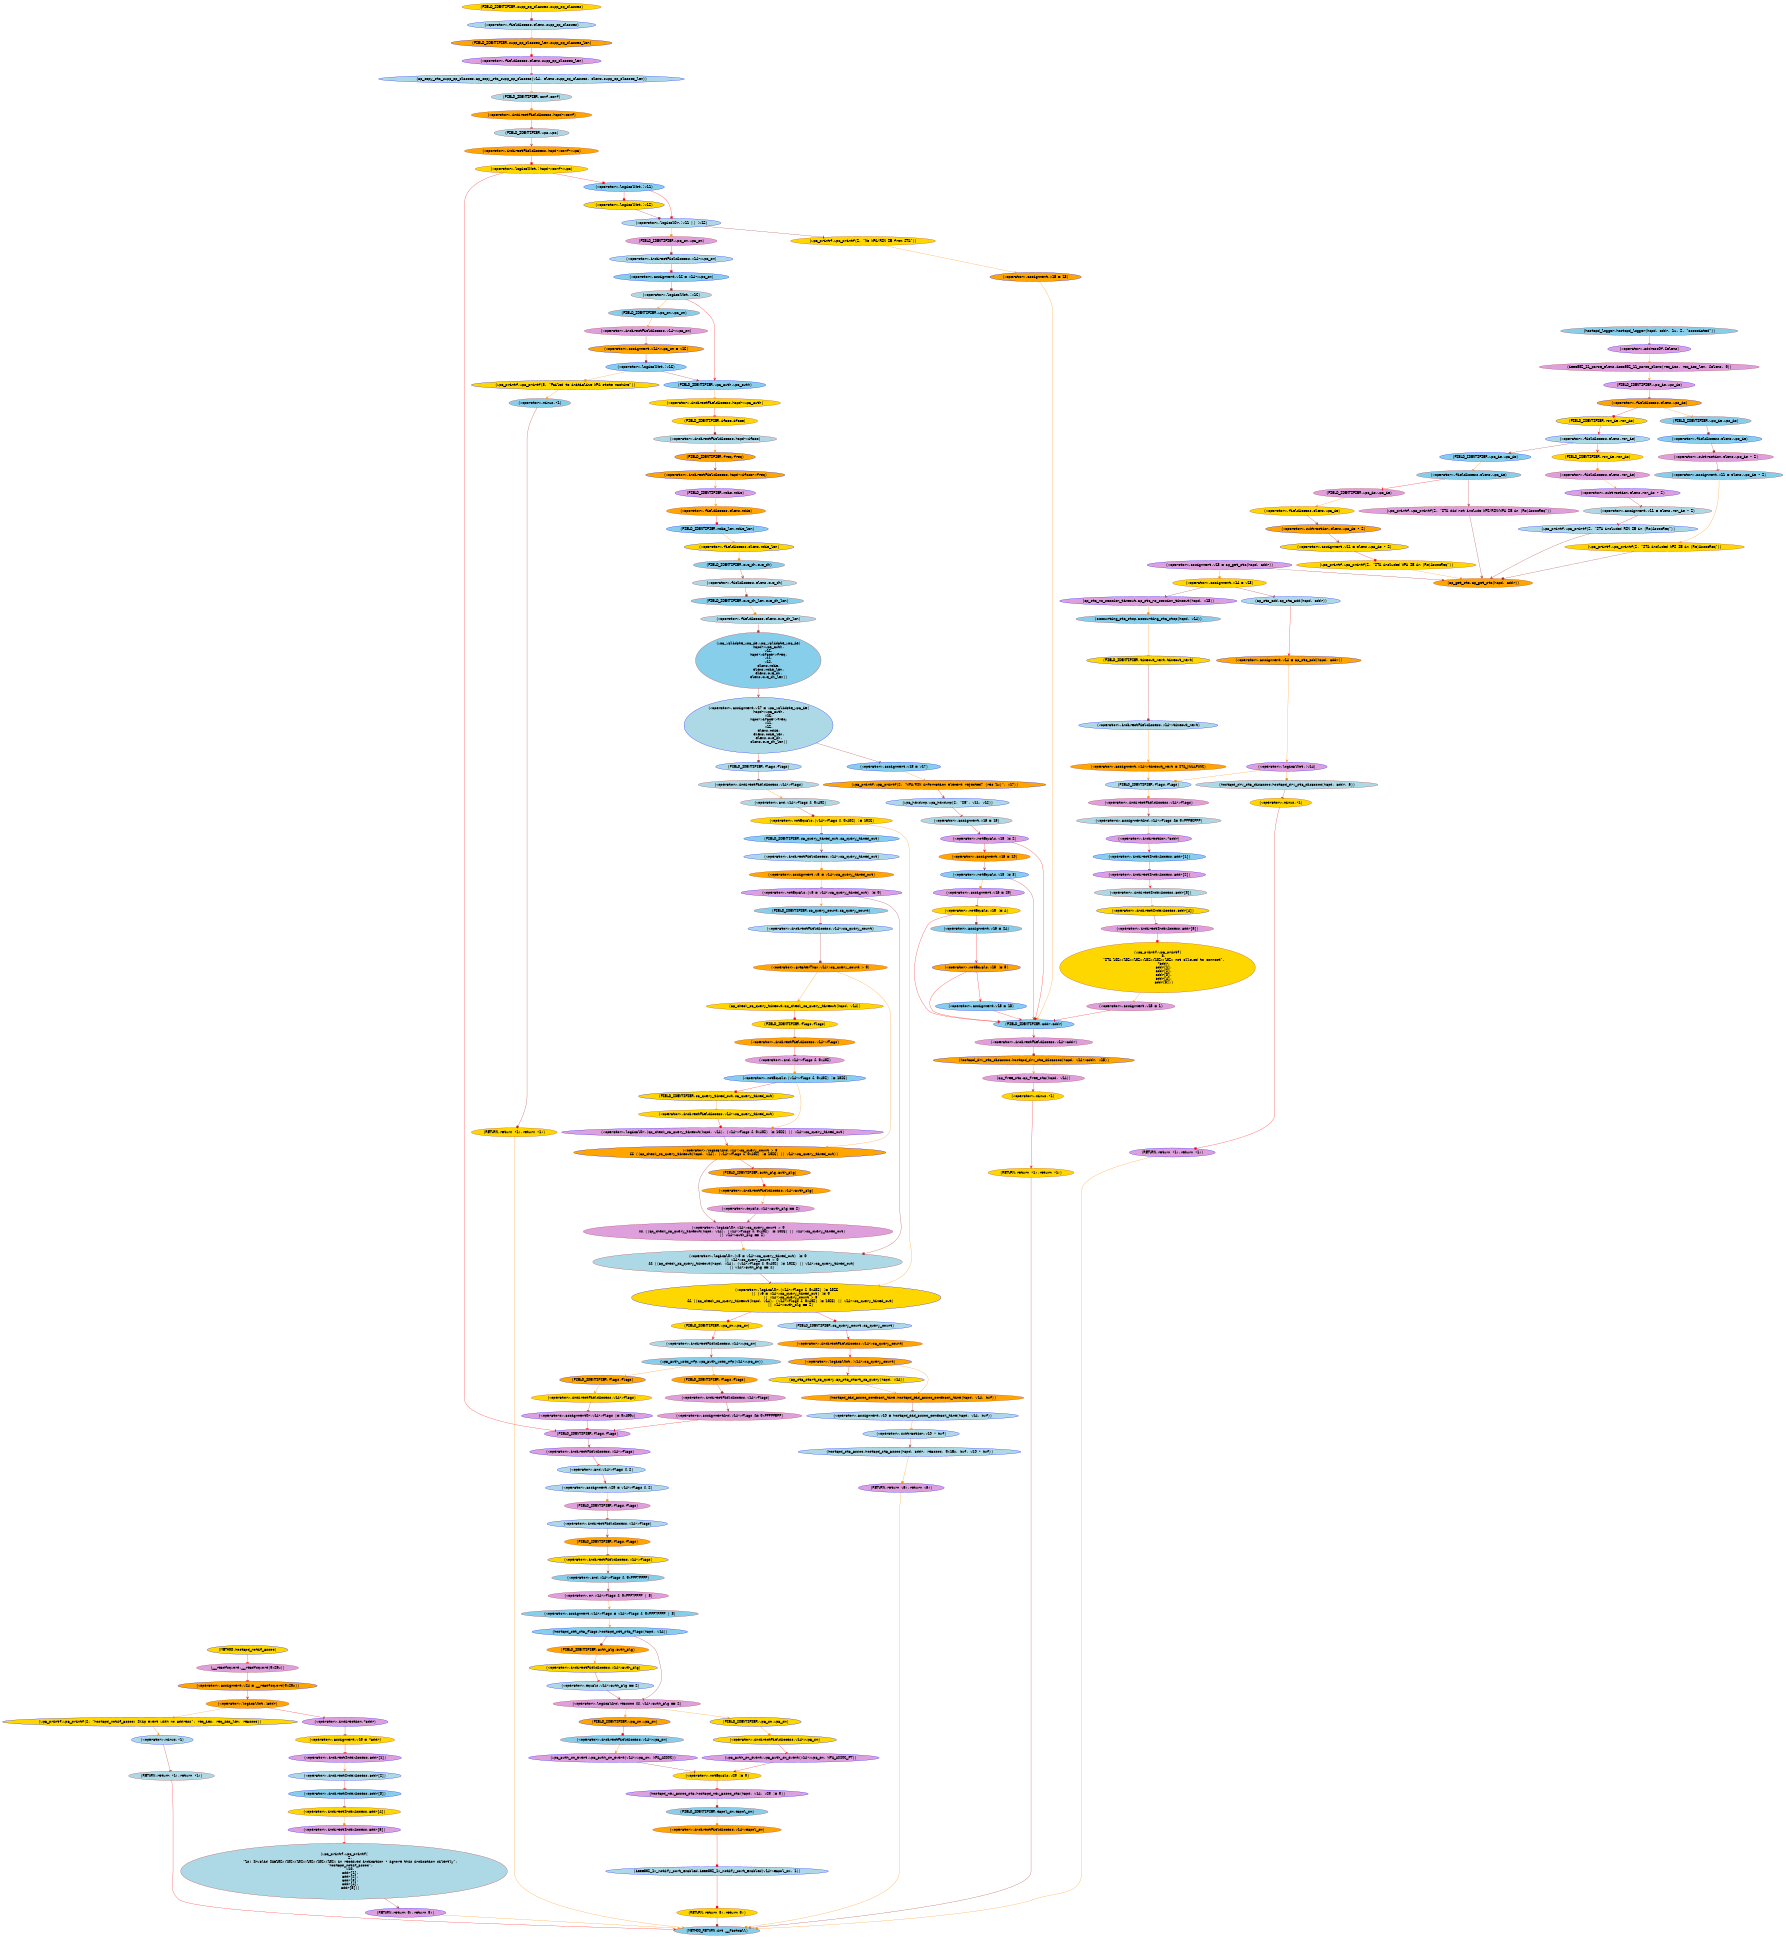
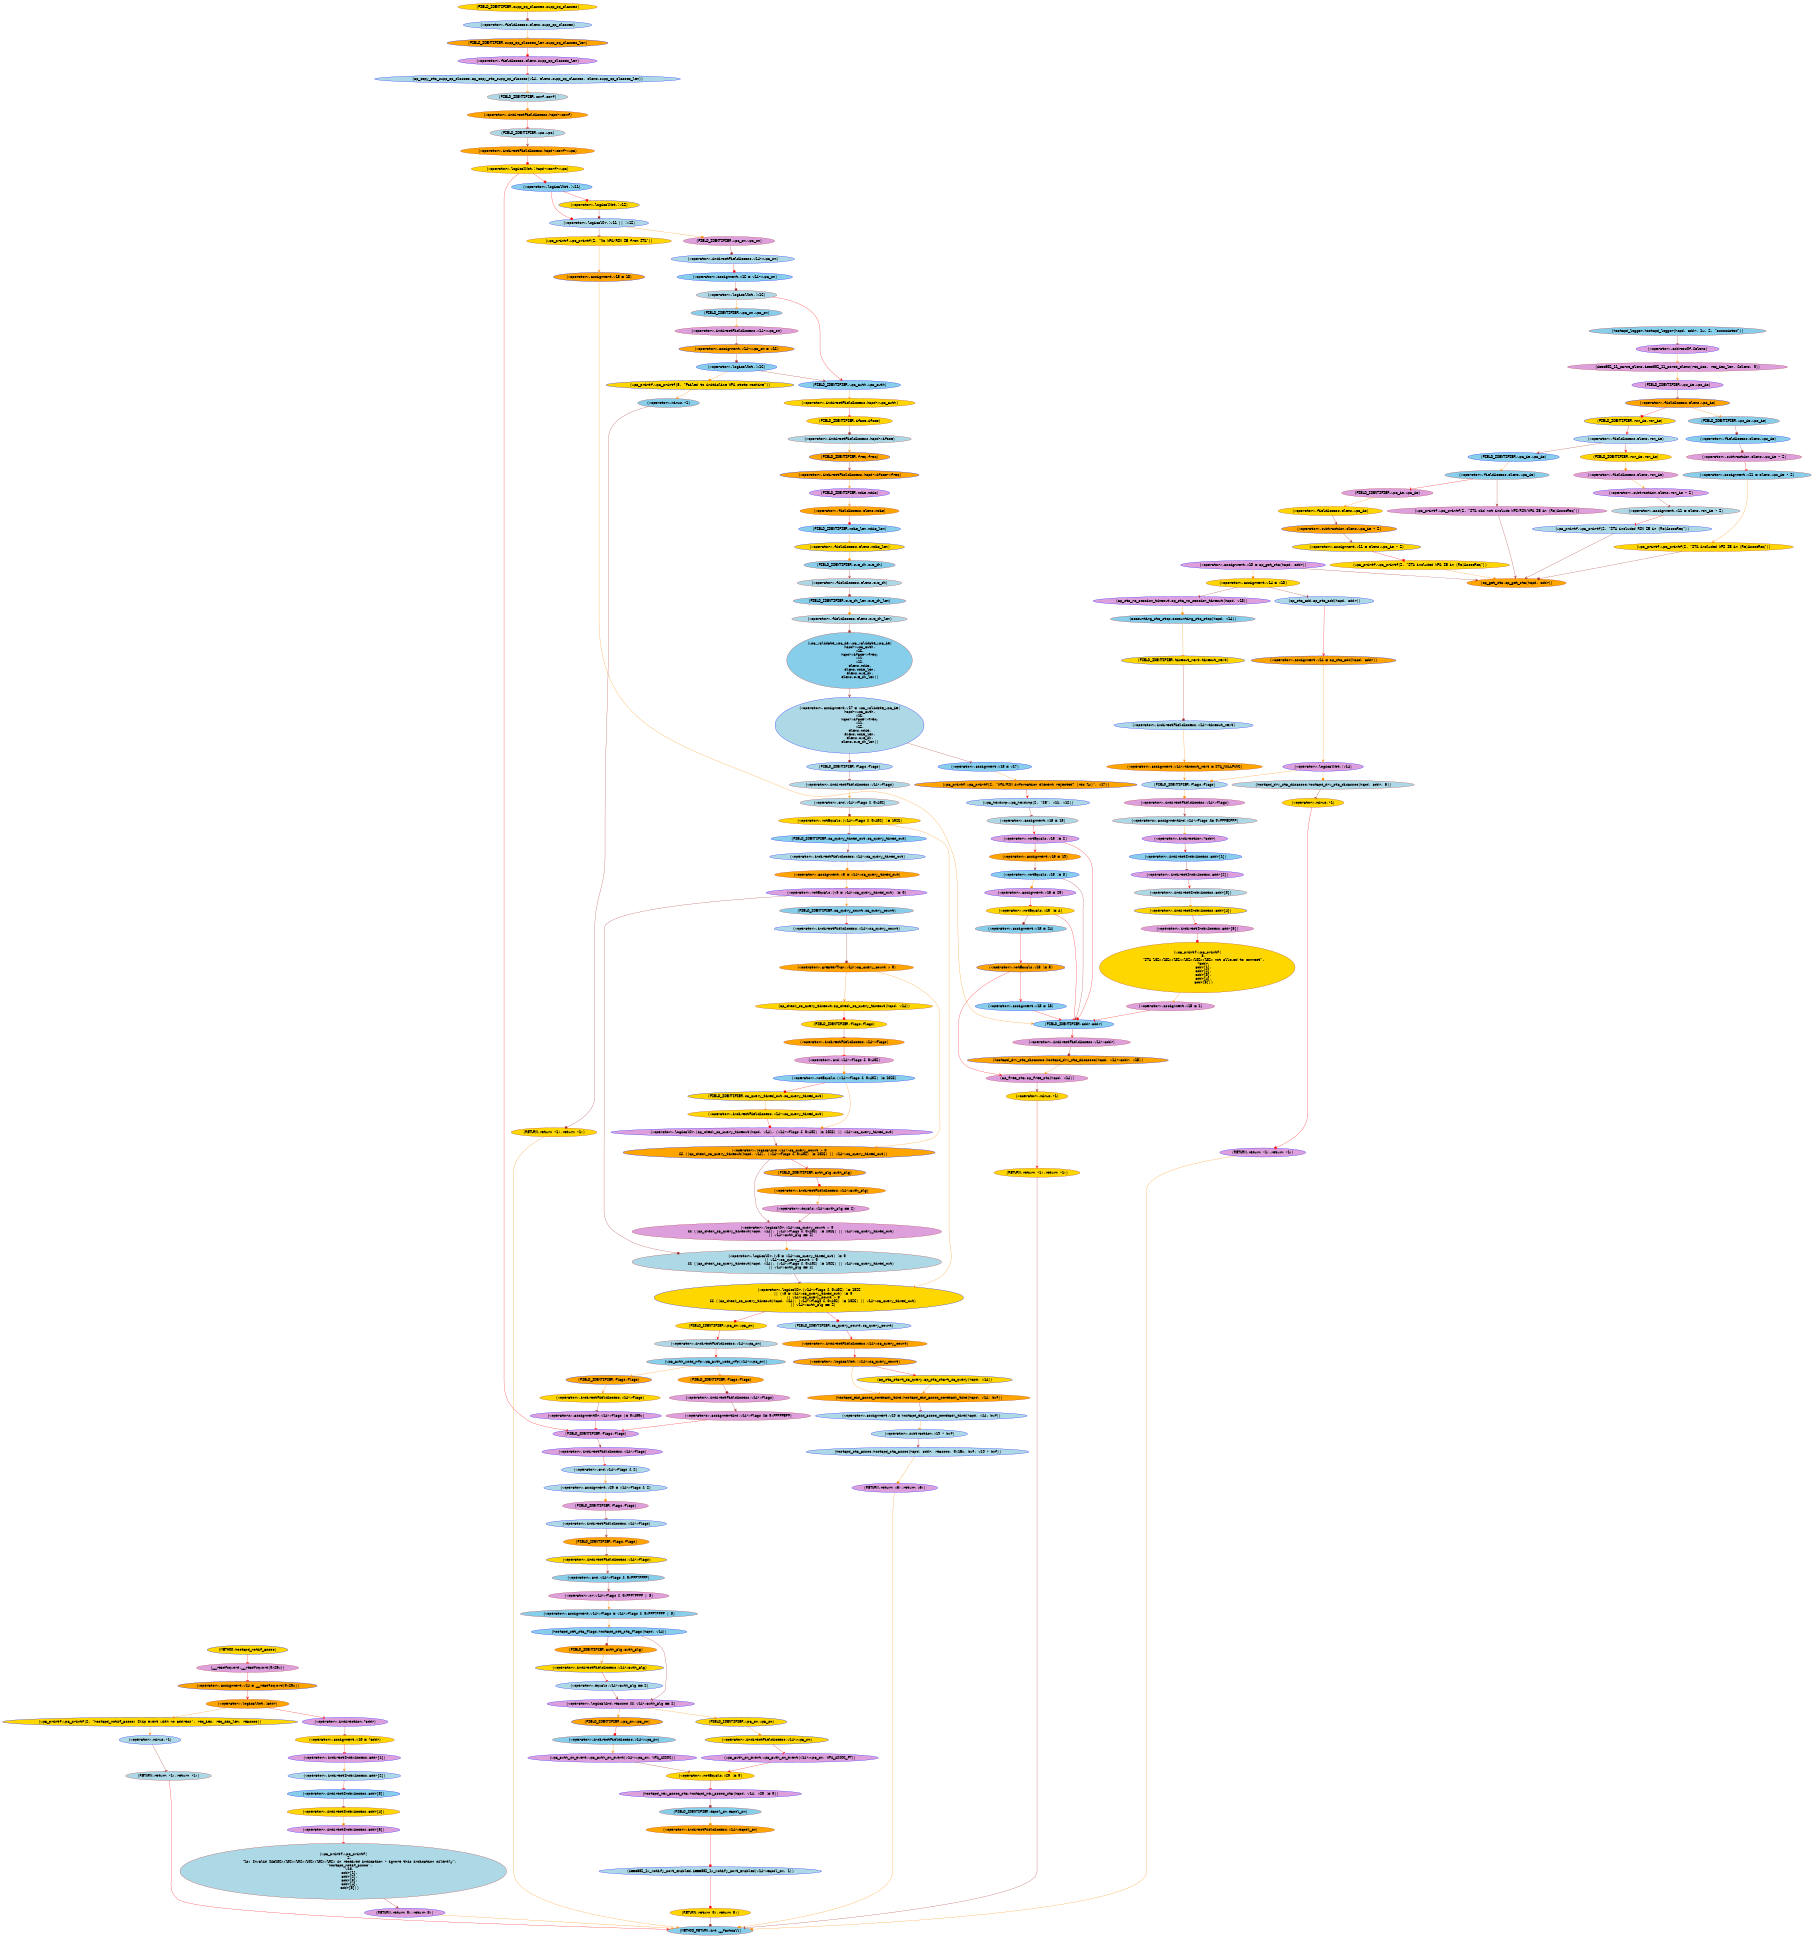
(934, 1011) -> (959, 1025)
(604, 1478) -> (606, 1478)
(627, 1704) -> (621, 1704)
